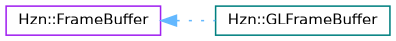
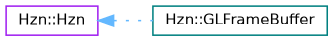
(83, 21) -> (52, 21)
